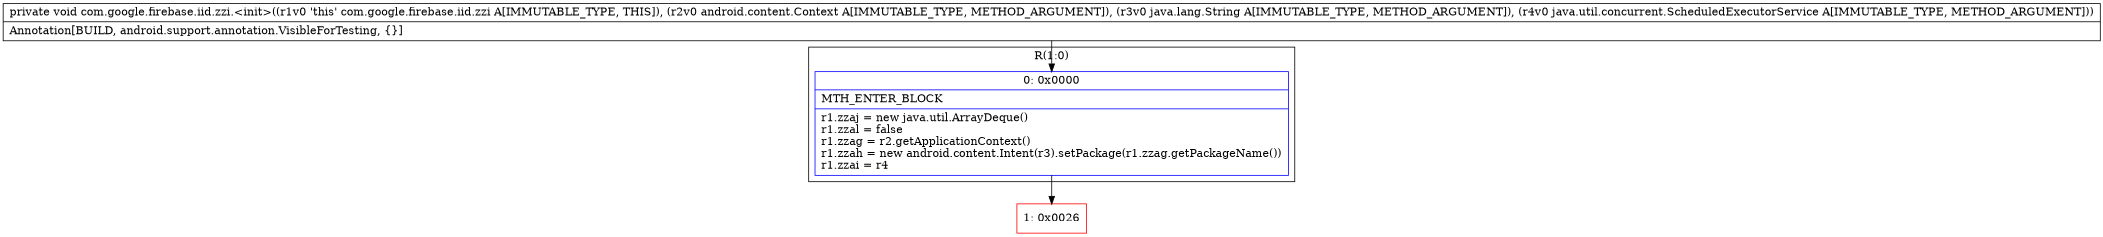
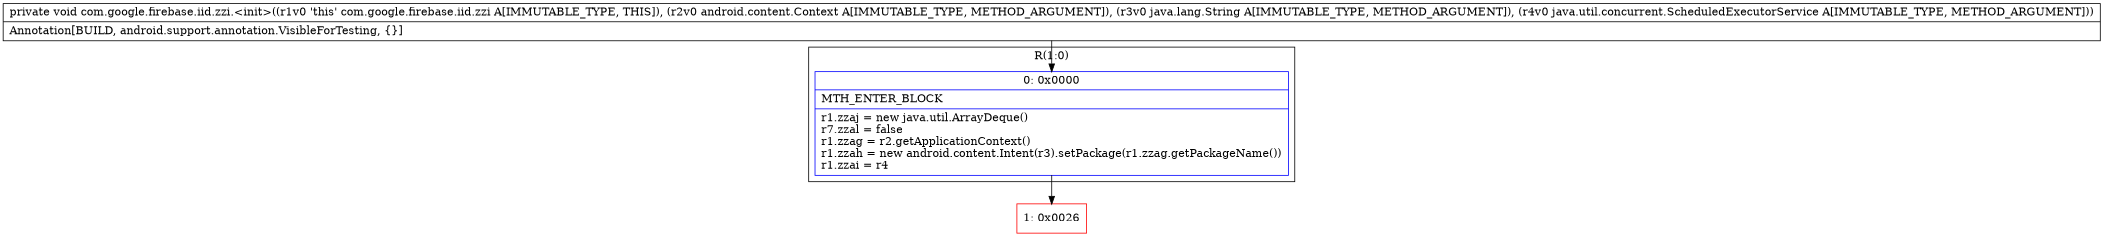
(862, 130) -> (862, 130)
